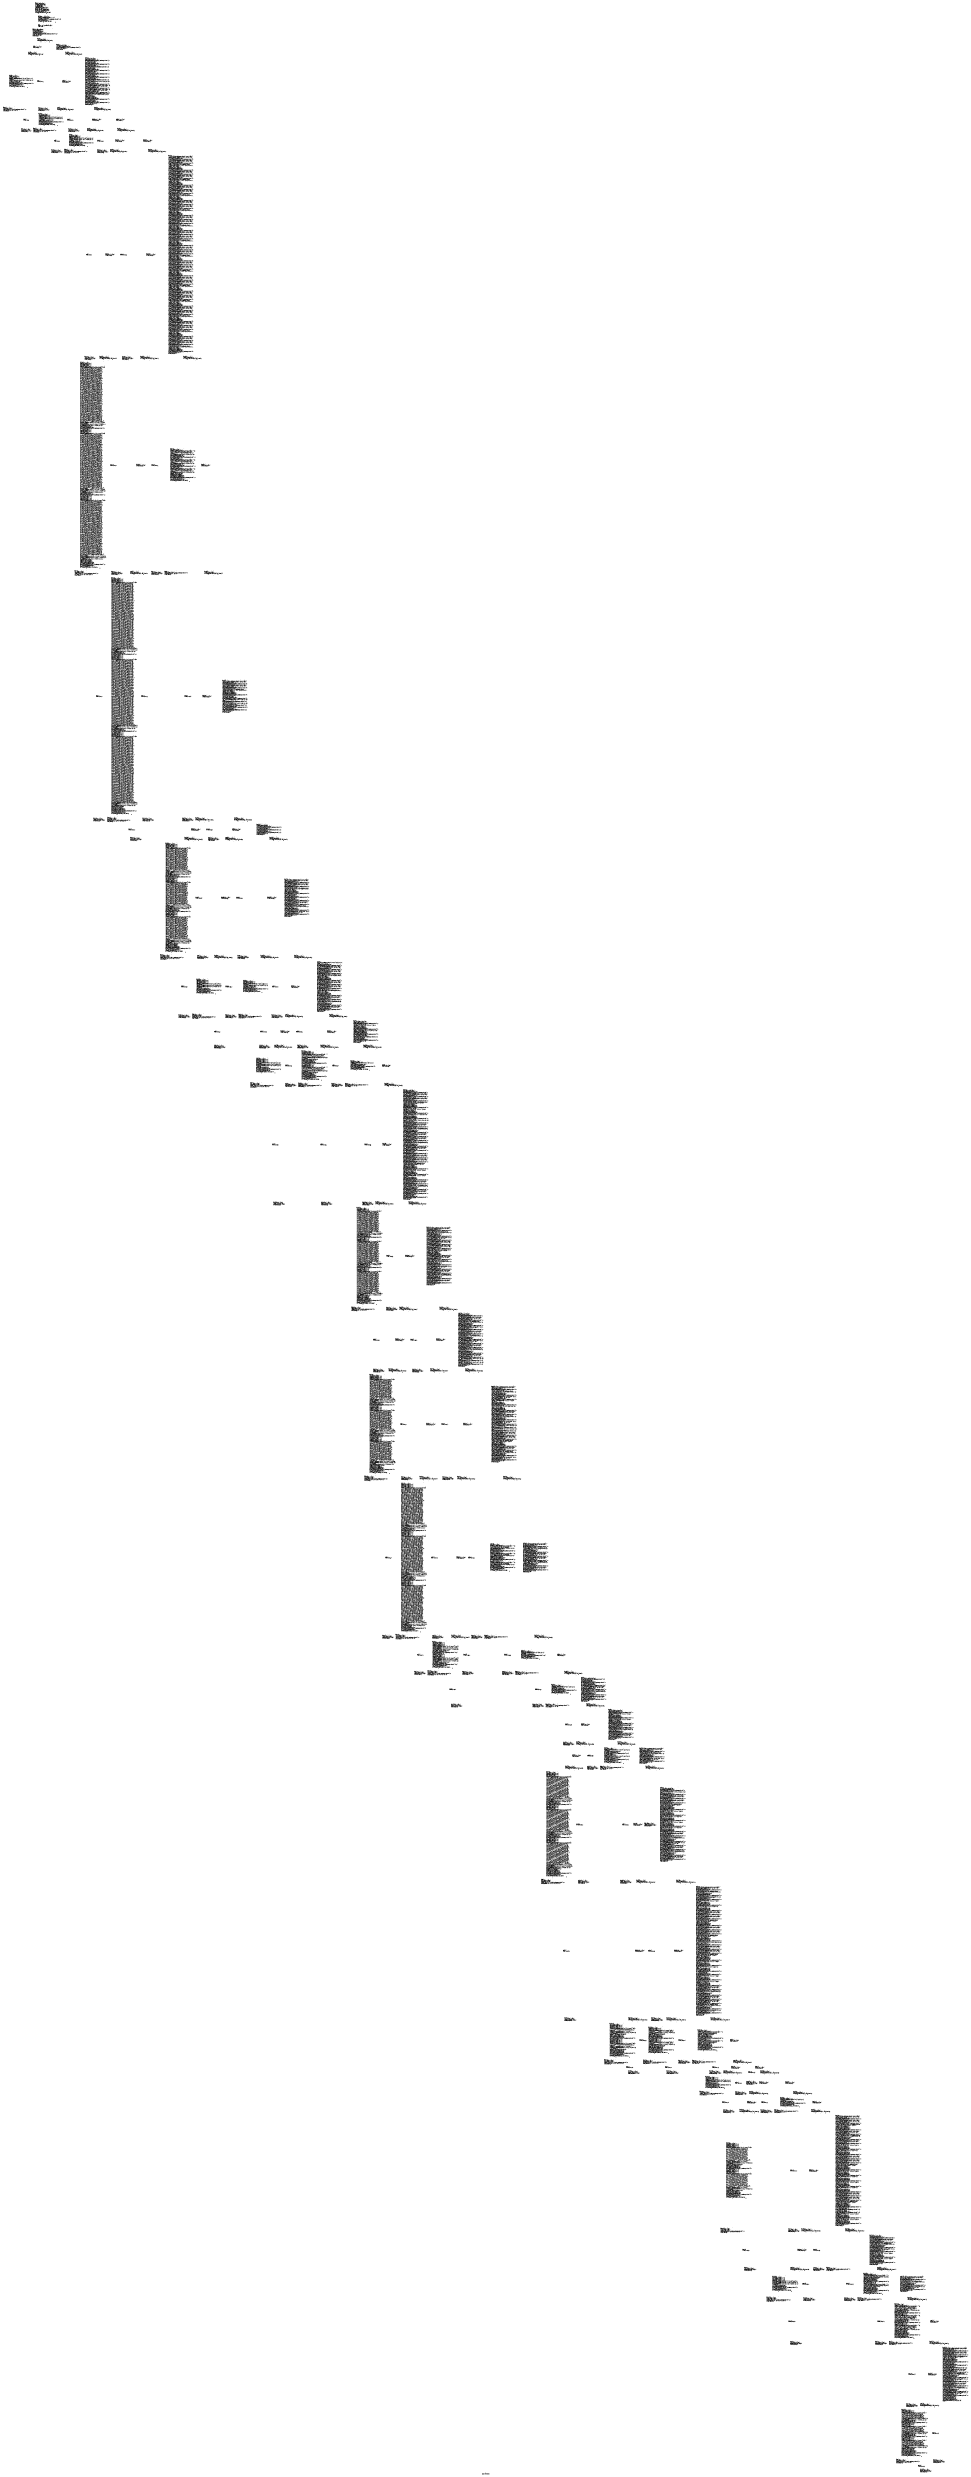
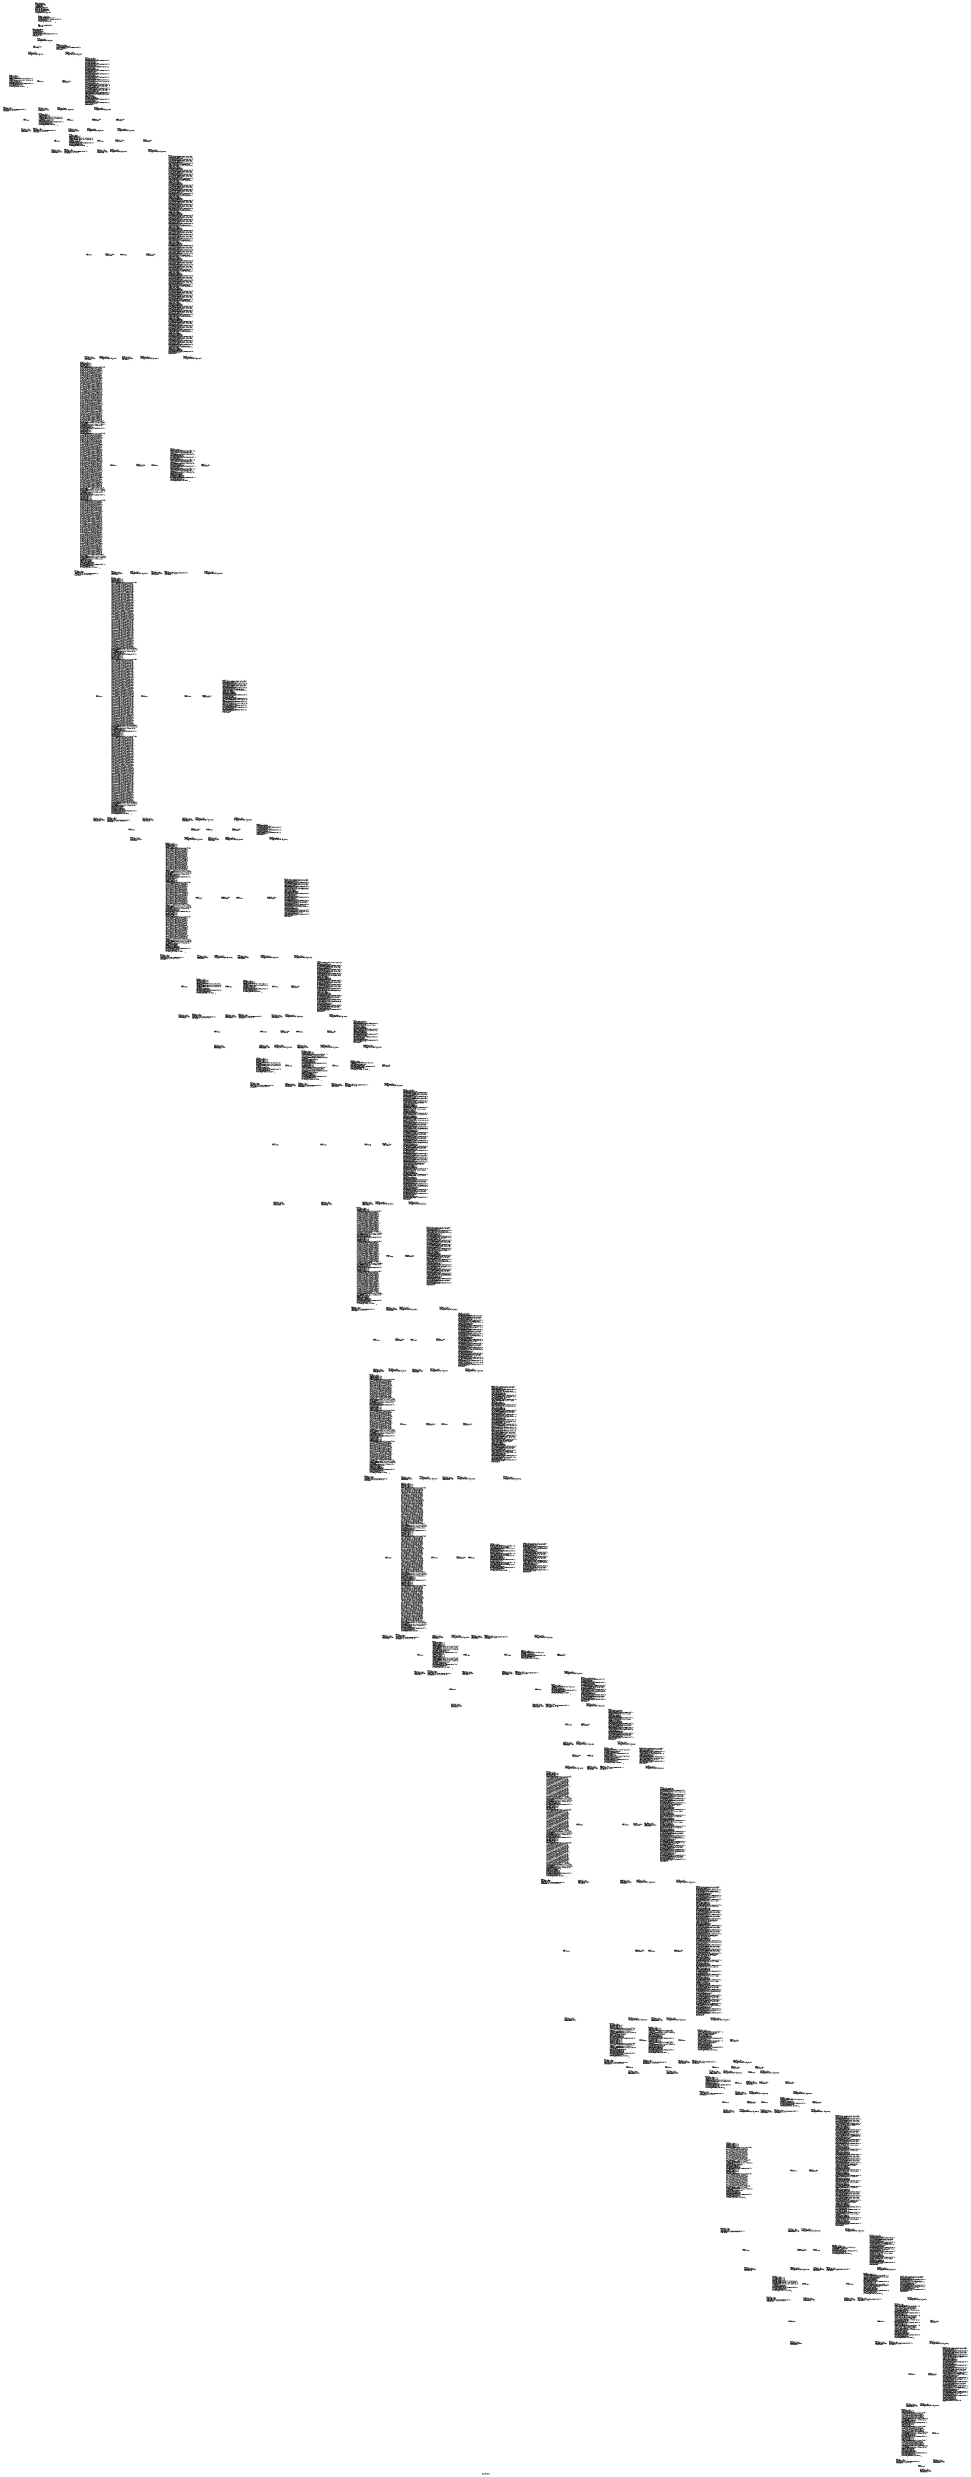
none -> (845, 2250)
